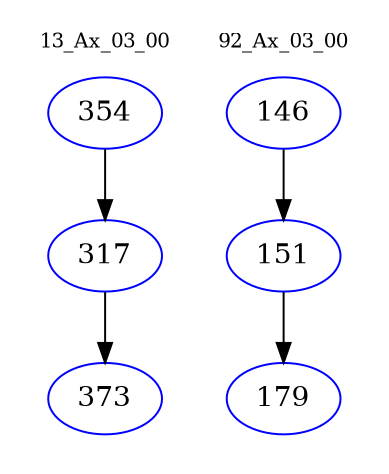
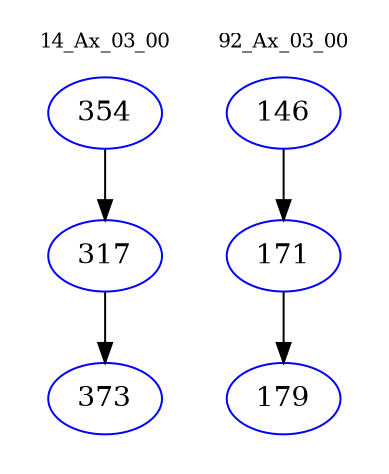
(105, 43) -> (105, 43)
(284, 256) -> (284, 256)
